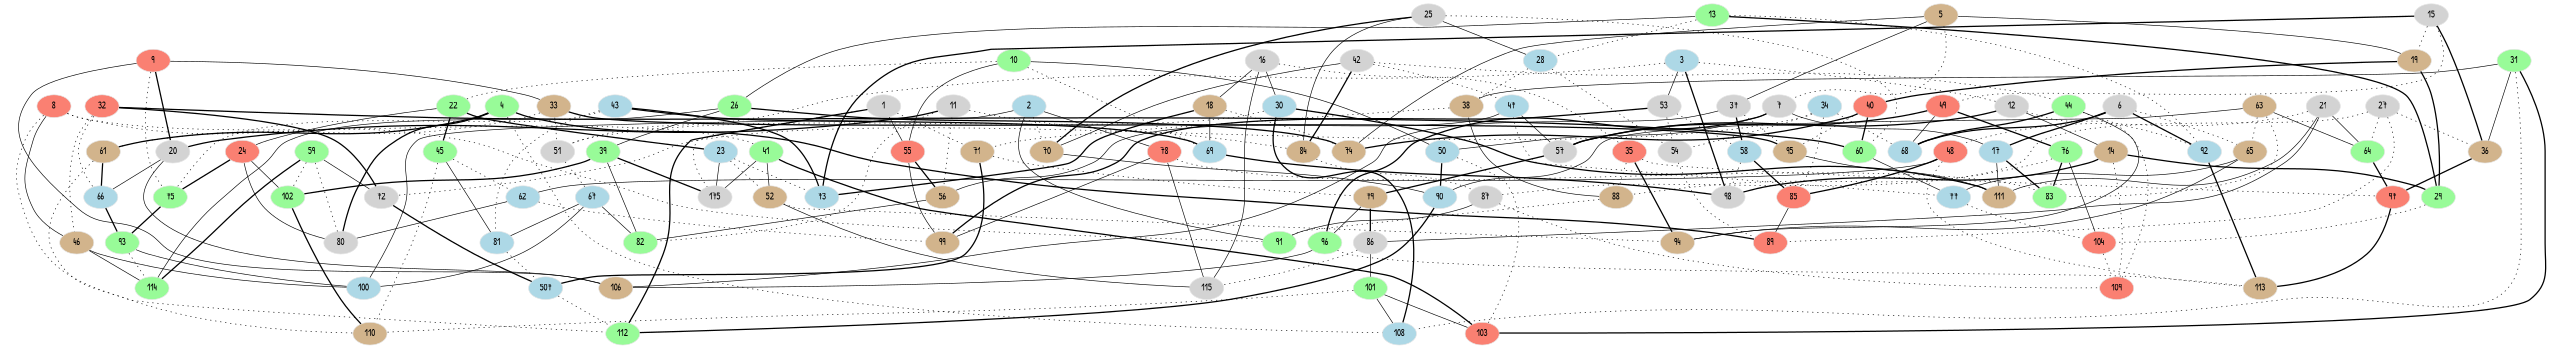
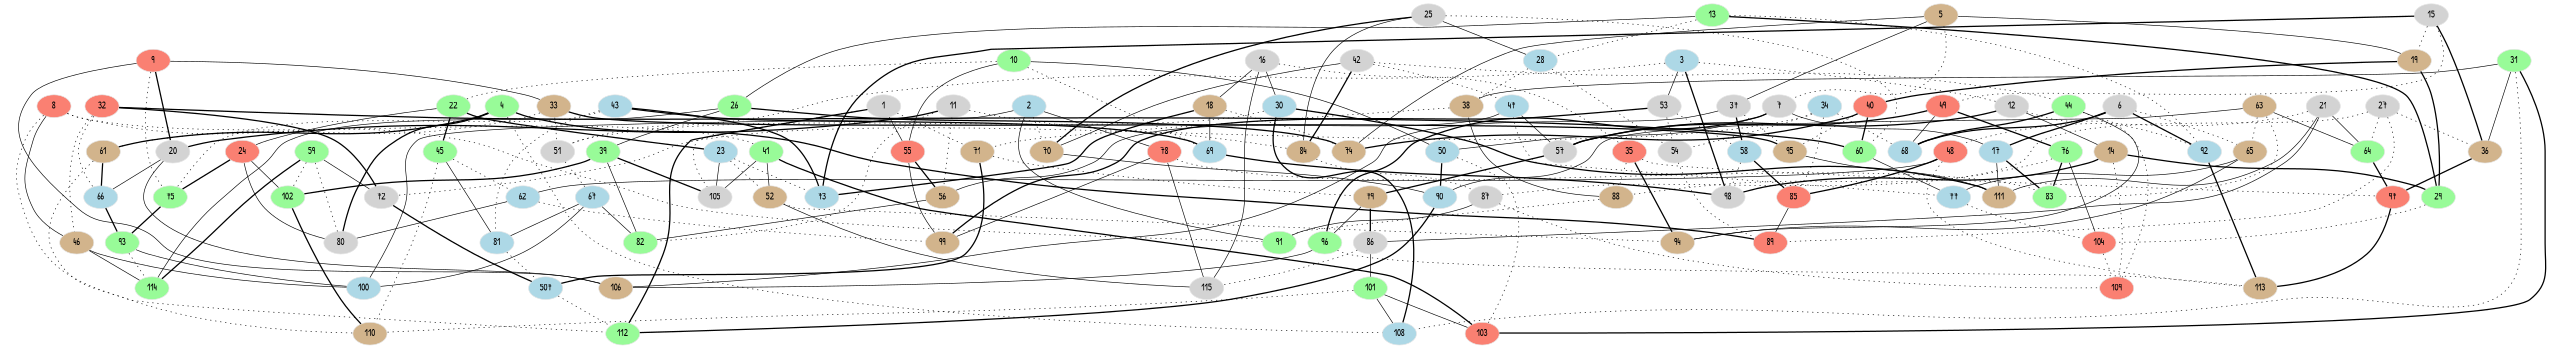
(715, 197) -> (715, 197)
